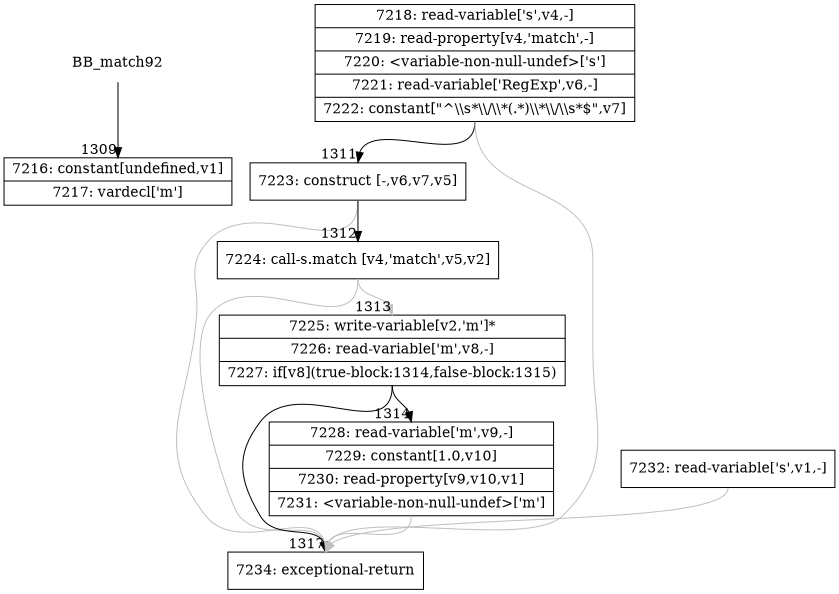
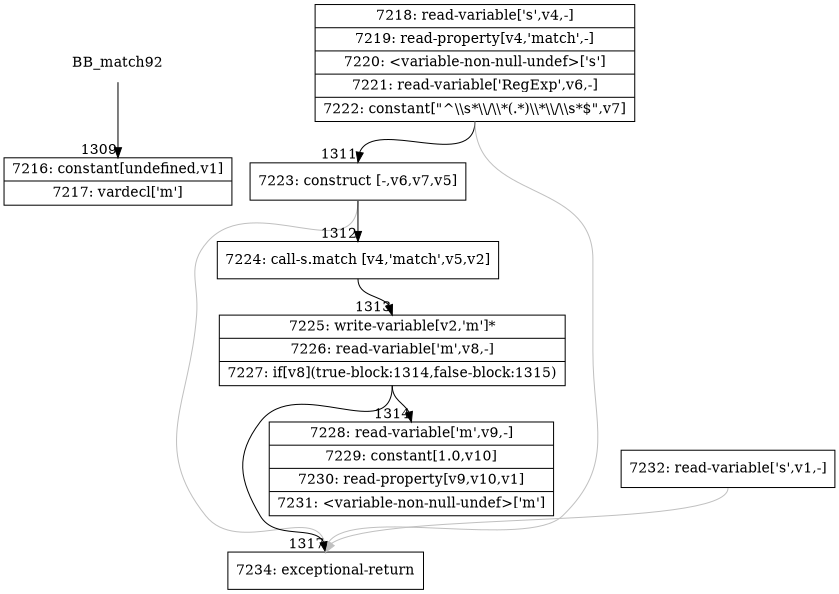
(370, 295) -> (370, 295)
(202, 378) -> none
(374, 534) -> none
